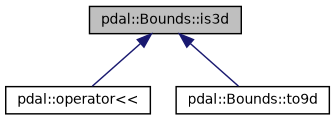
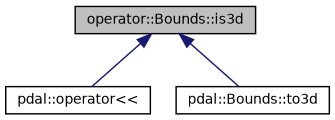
(165, 20) -> (165, 20)
(253, 100) -> (253, 100)
